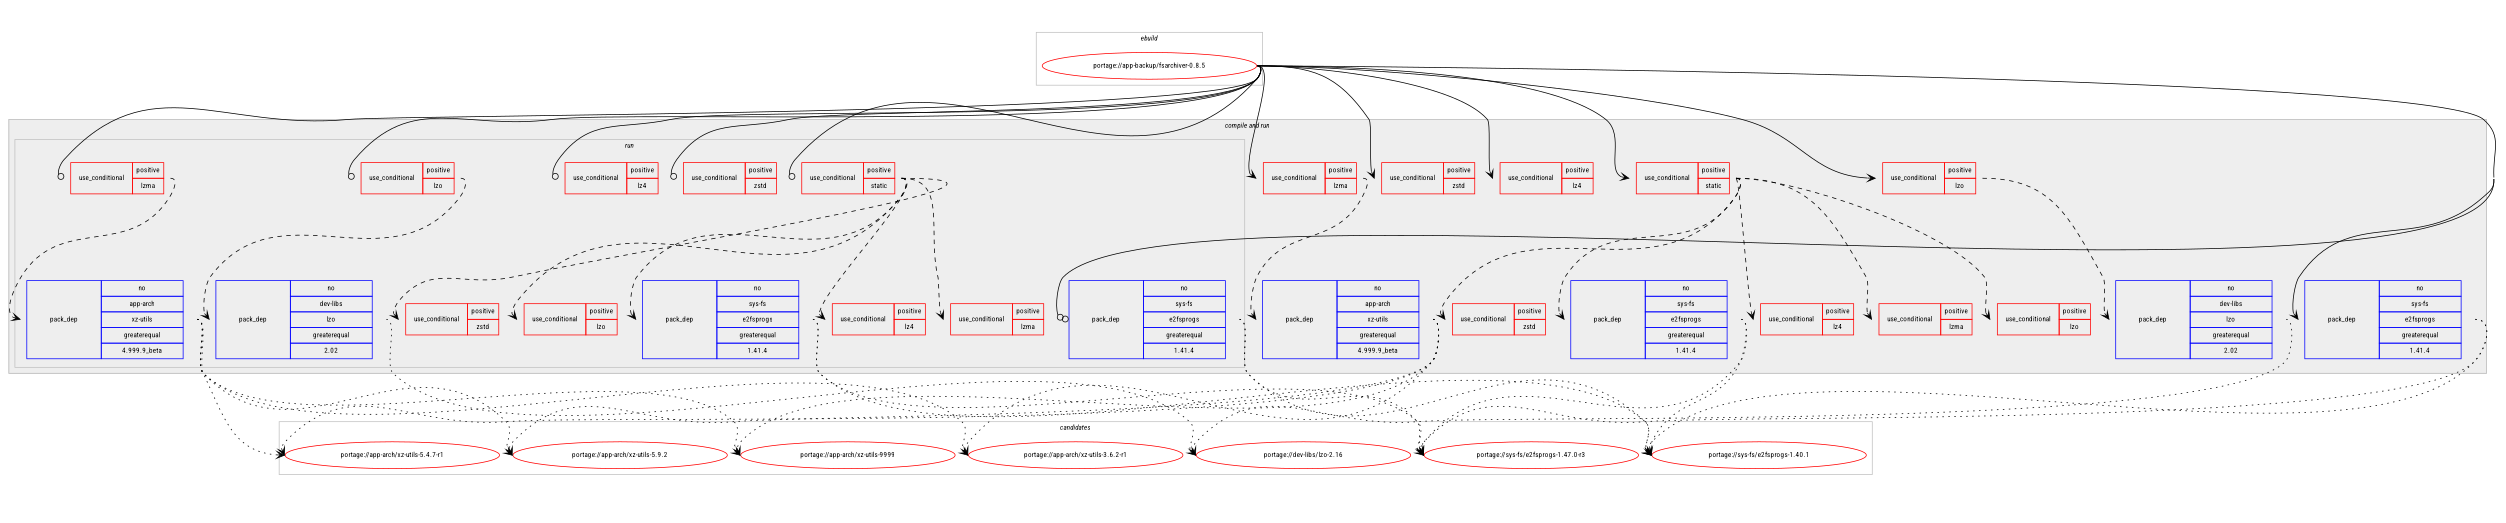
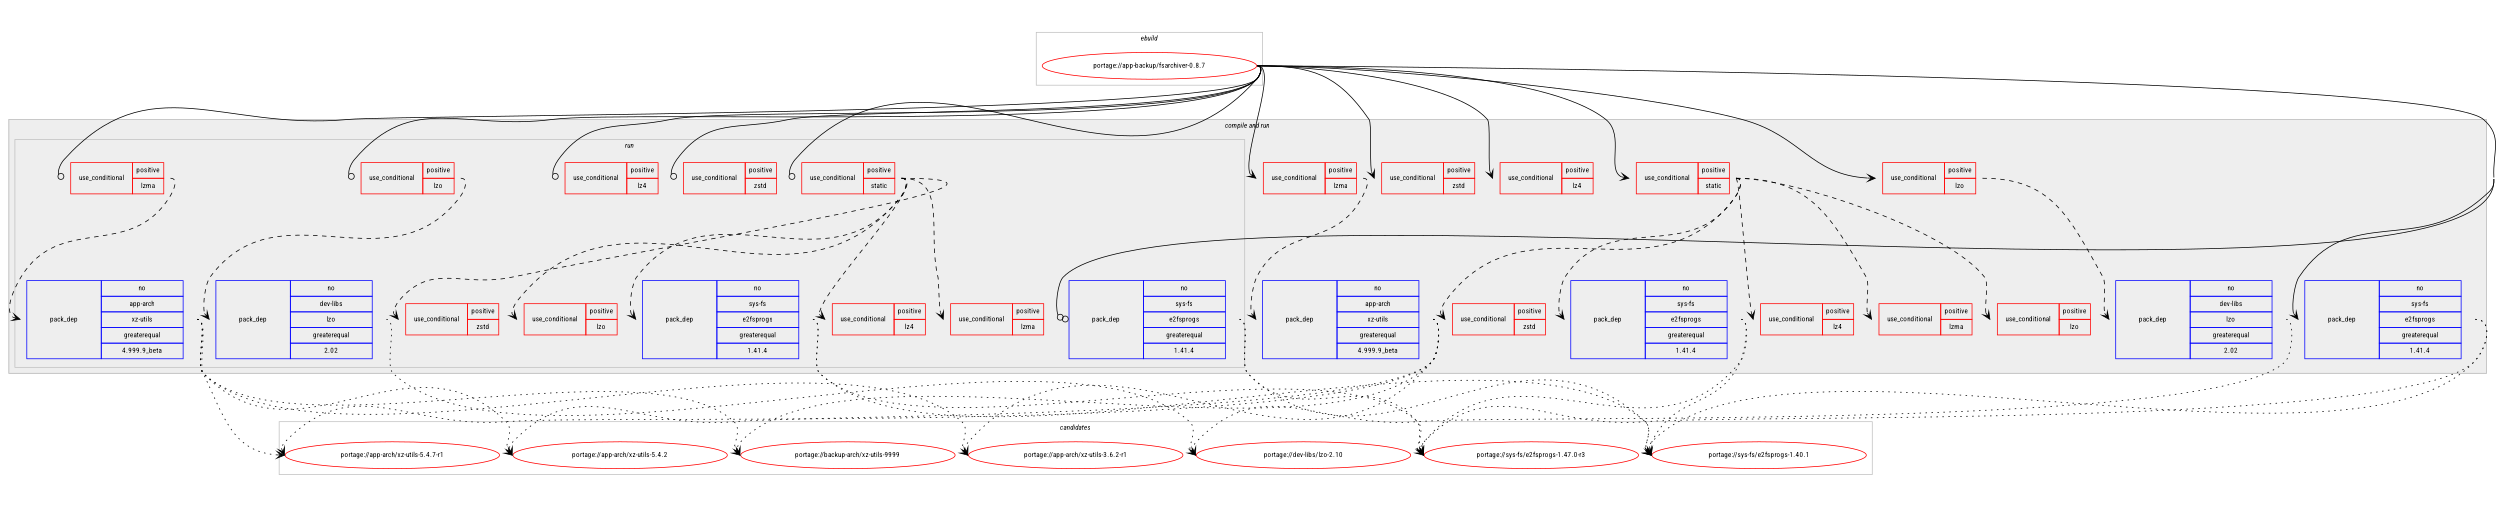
(1149, 66) -> (1149, 66)
(620, 455) -> (620, 455)
(848, 455) -> (848, 455)
(1304, 455) -> (1304, 455)
